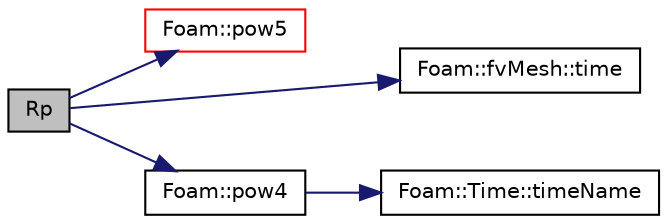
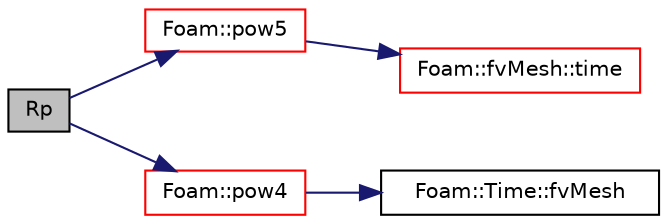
(520, 71) -> (520, 71)
(224, 95) -> (343, 46)
(225, 193) -> (225, 193)
(520, 193) -> (520, 193)
